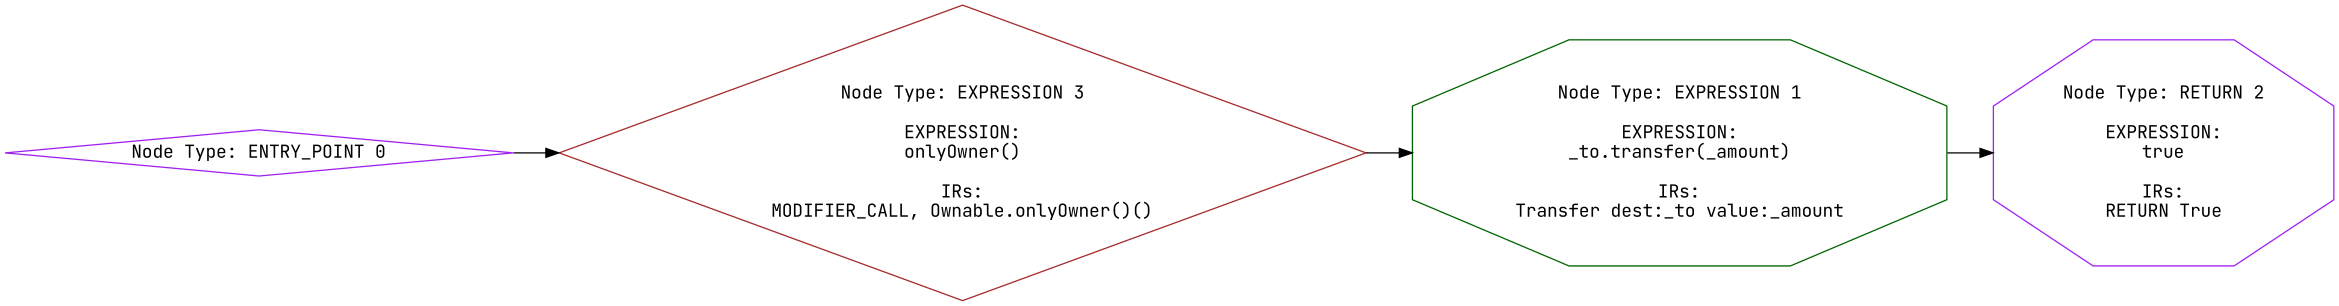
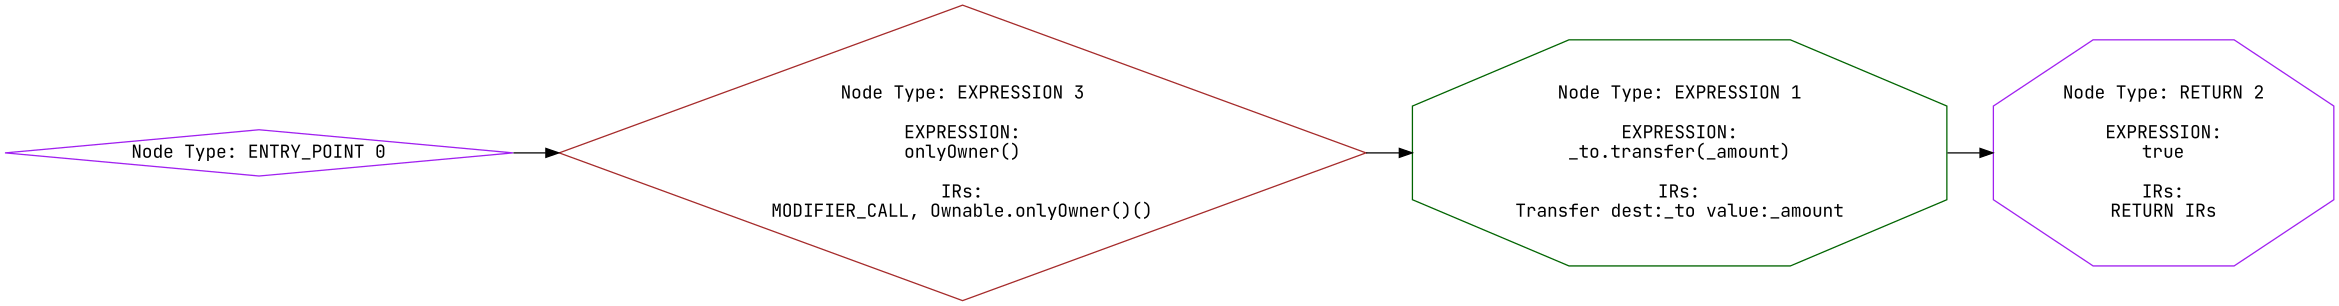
(2164, 153) -> (2164, 153)
